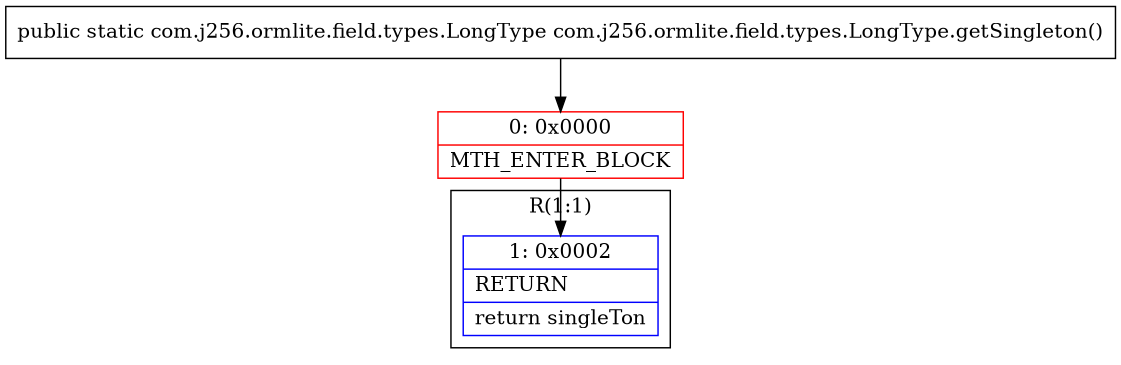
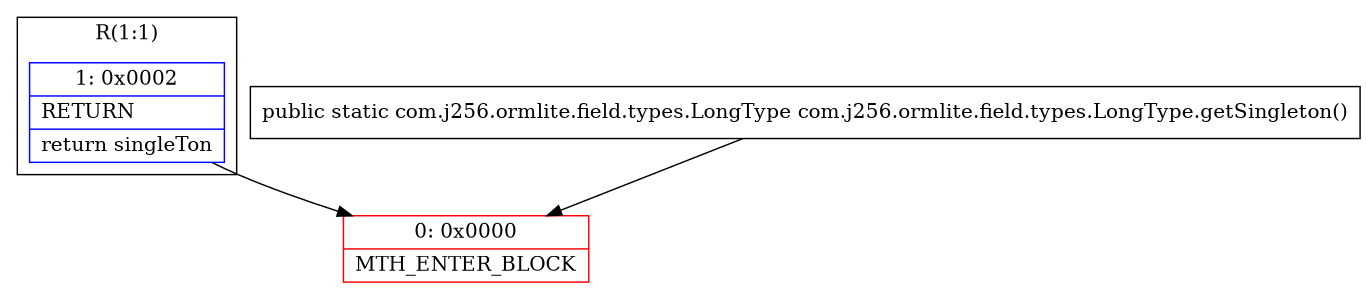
(561, 200) -> (274, 189)
